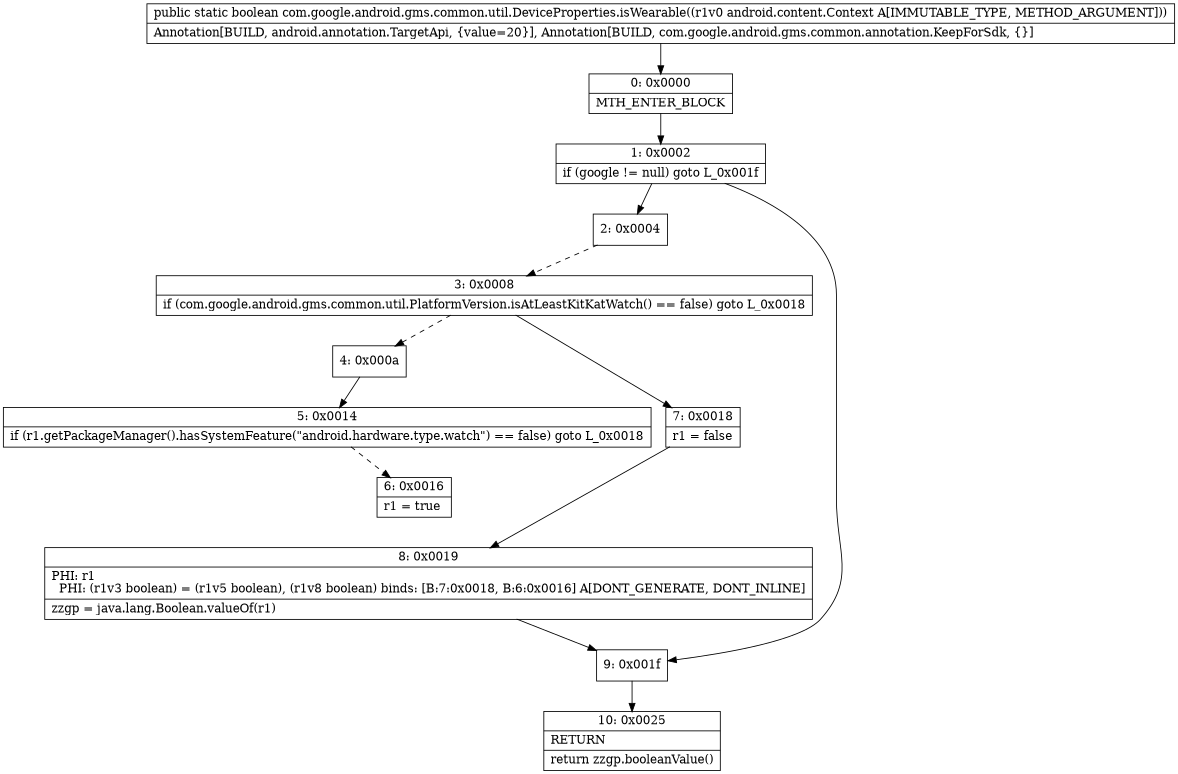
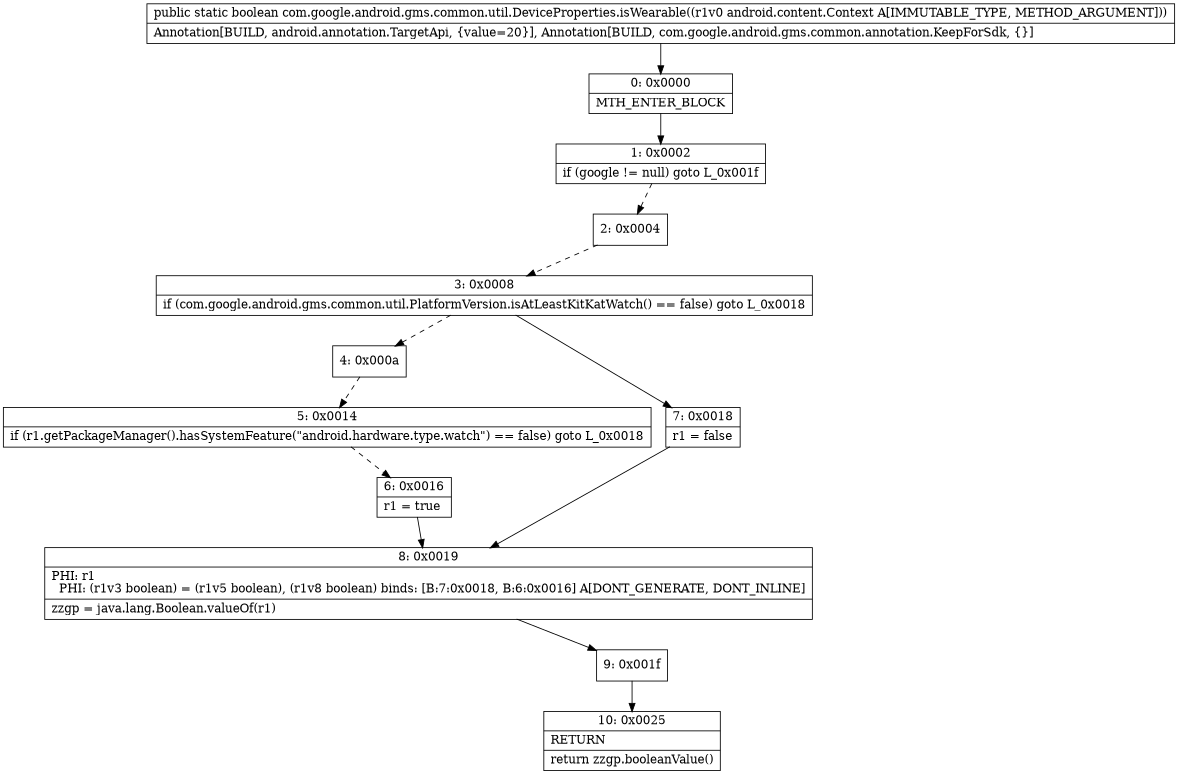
(646, 195) -> (646, 195)
(352, 389) -> (352, 389)
(836, 452) -> none
none -> (419, 528)
